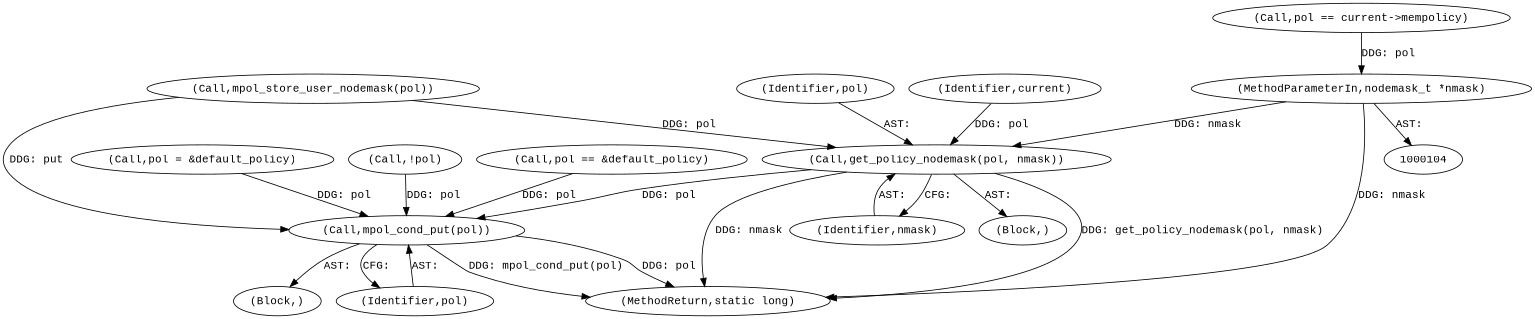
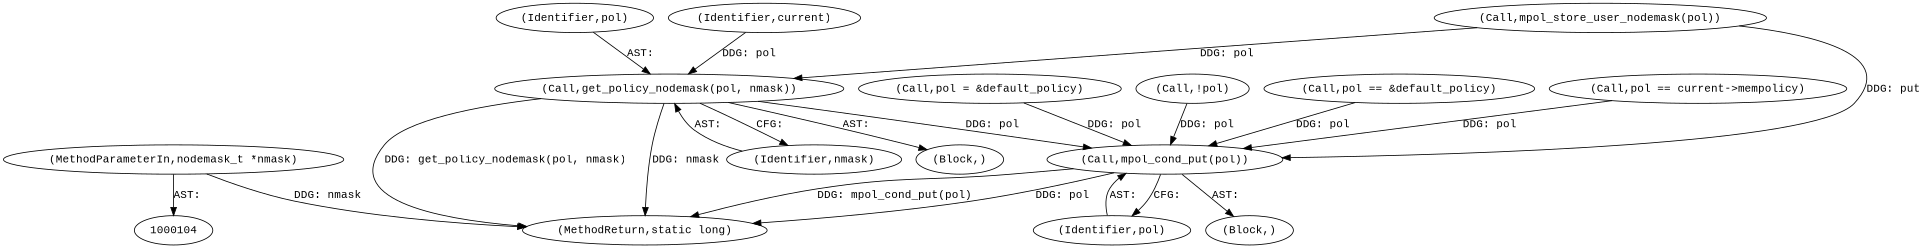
(1361, 49) -> (1432, 124)
(1153, 123) -> none
